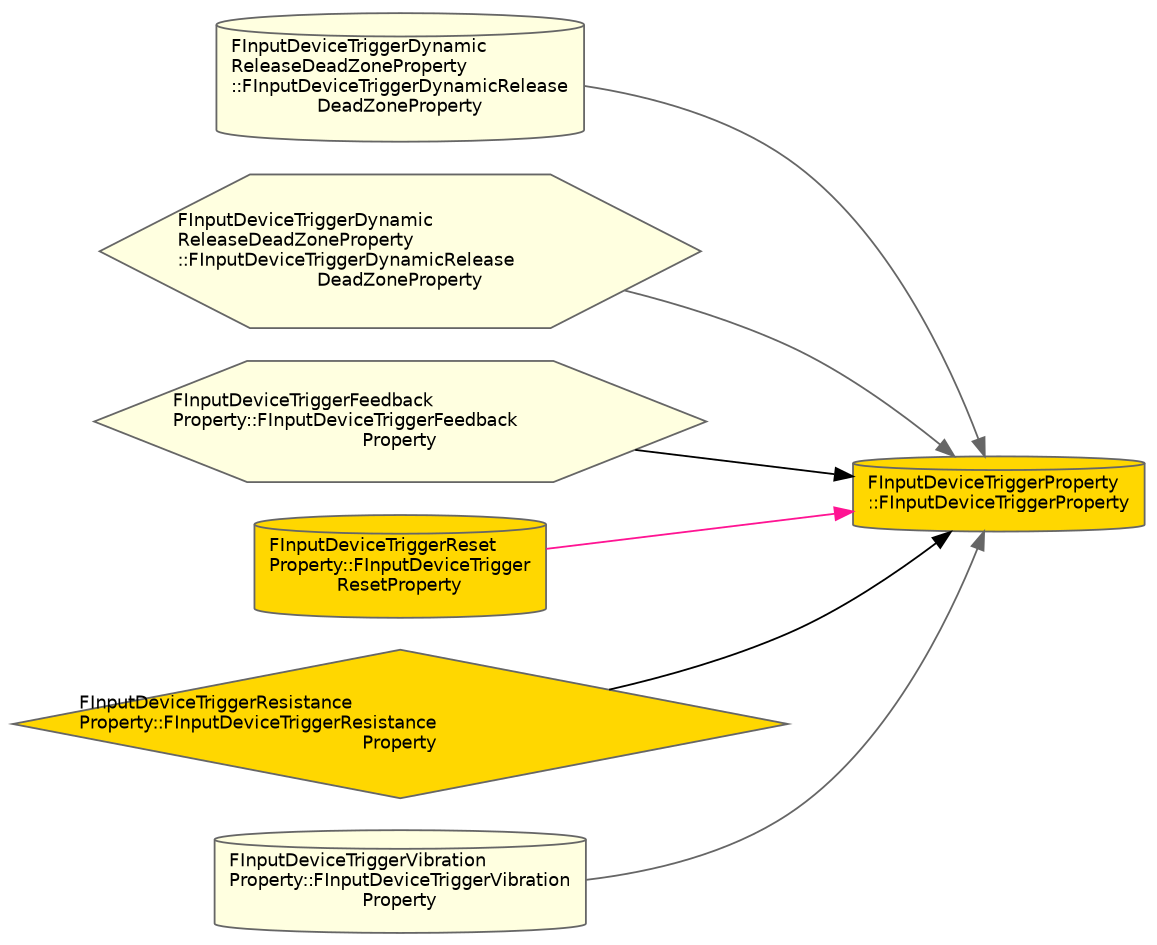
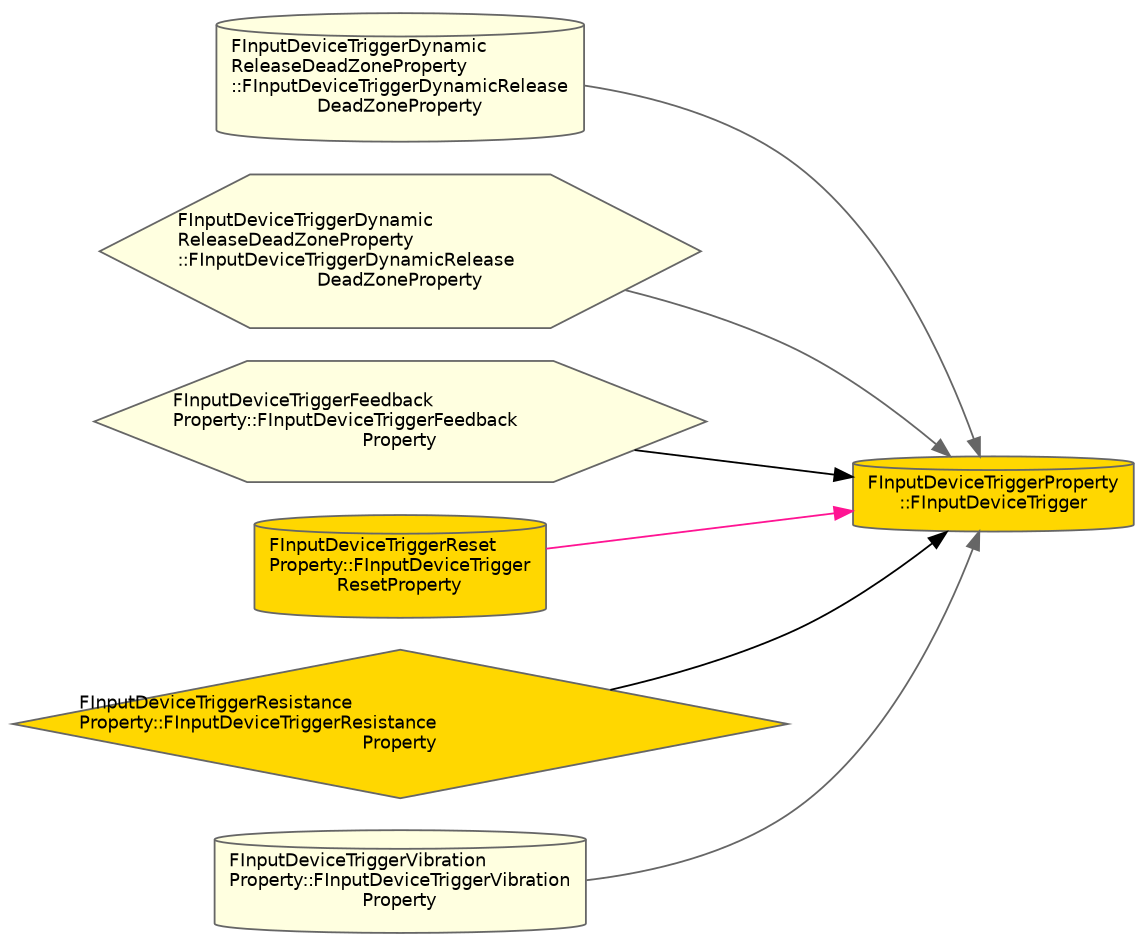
(999, 494) -> (993, 494)
